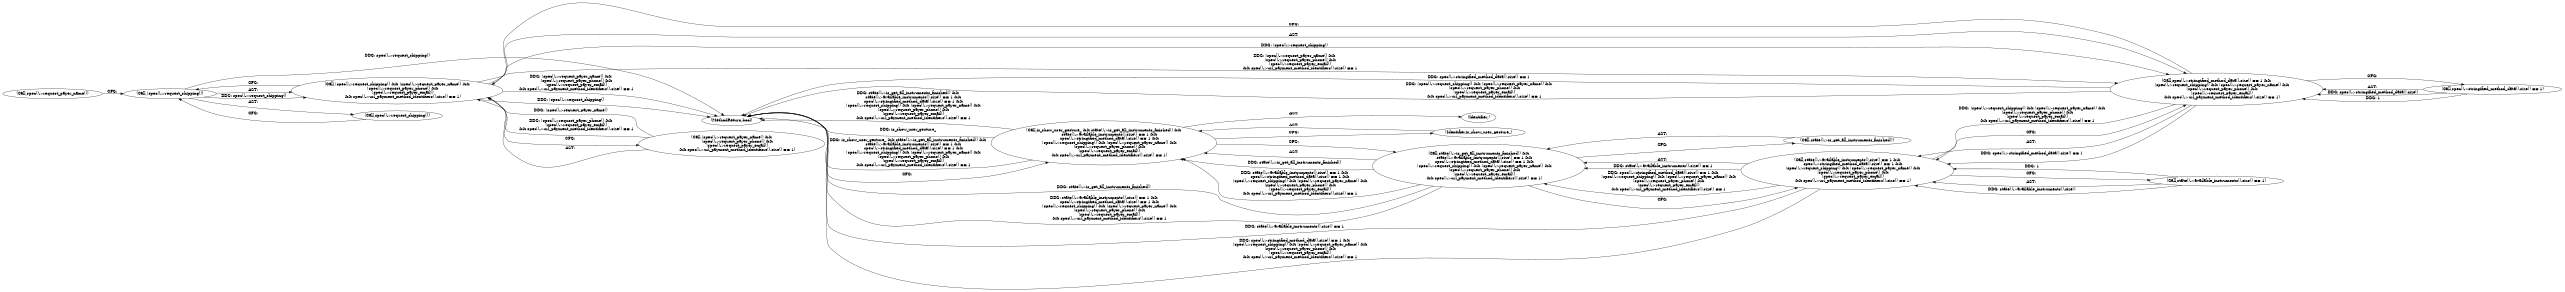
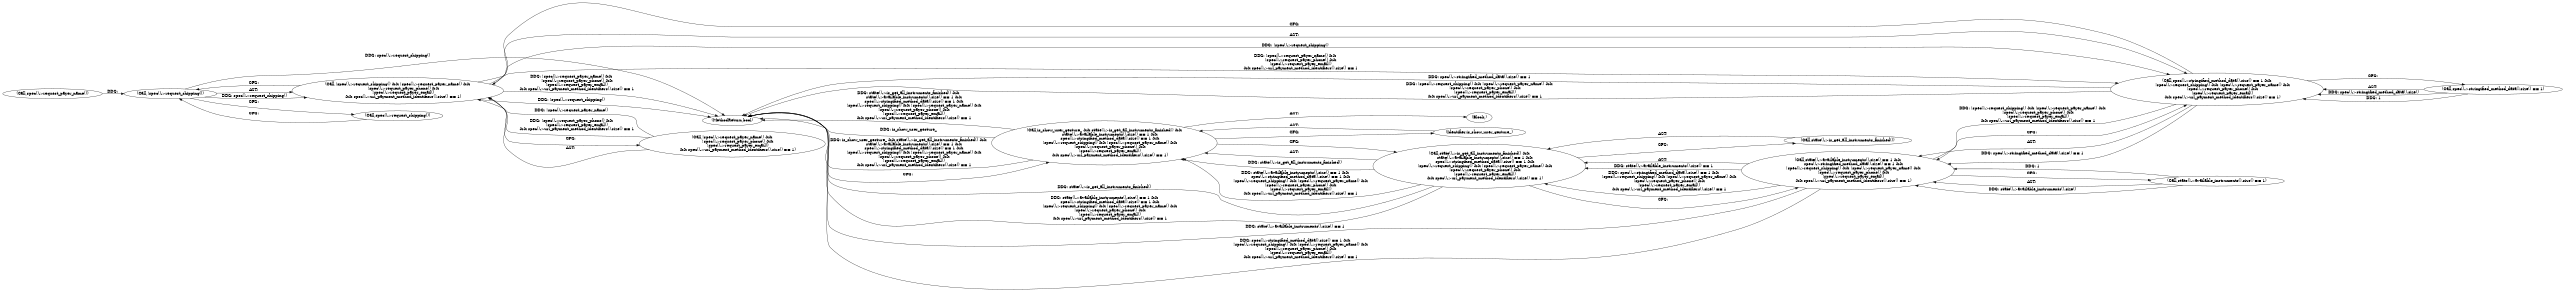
(113, 92) -> (113, 92)
(254, 102) -> (254, 102)
(1479, 118) -> (1479, 118)
